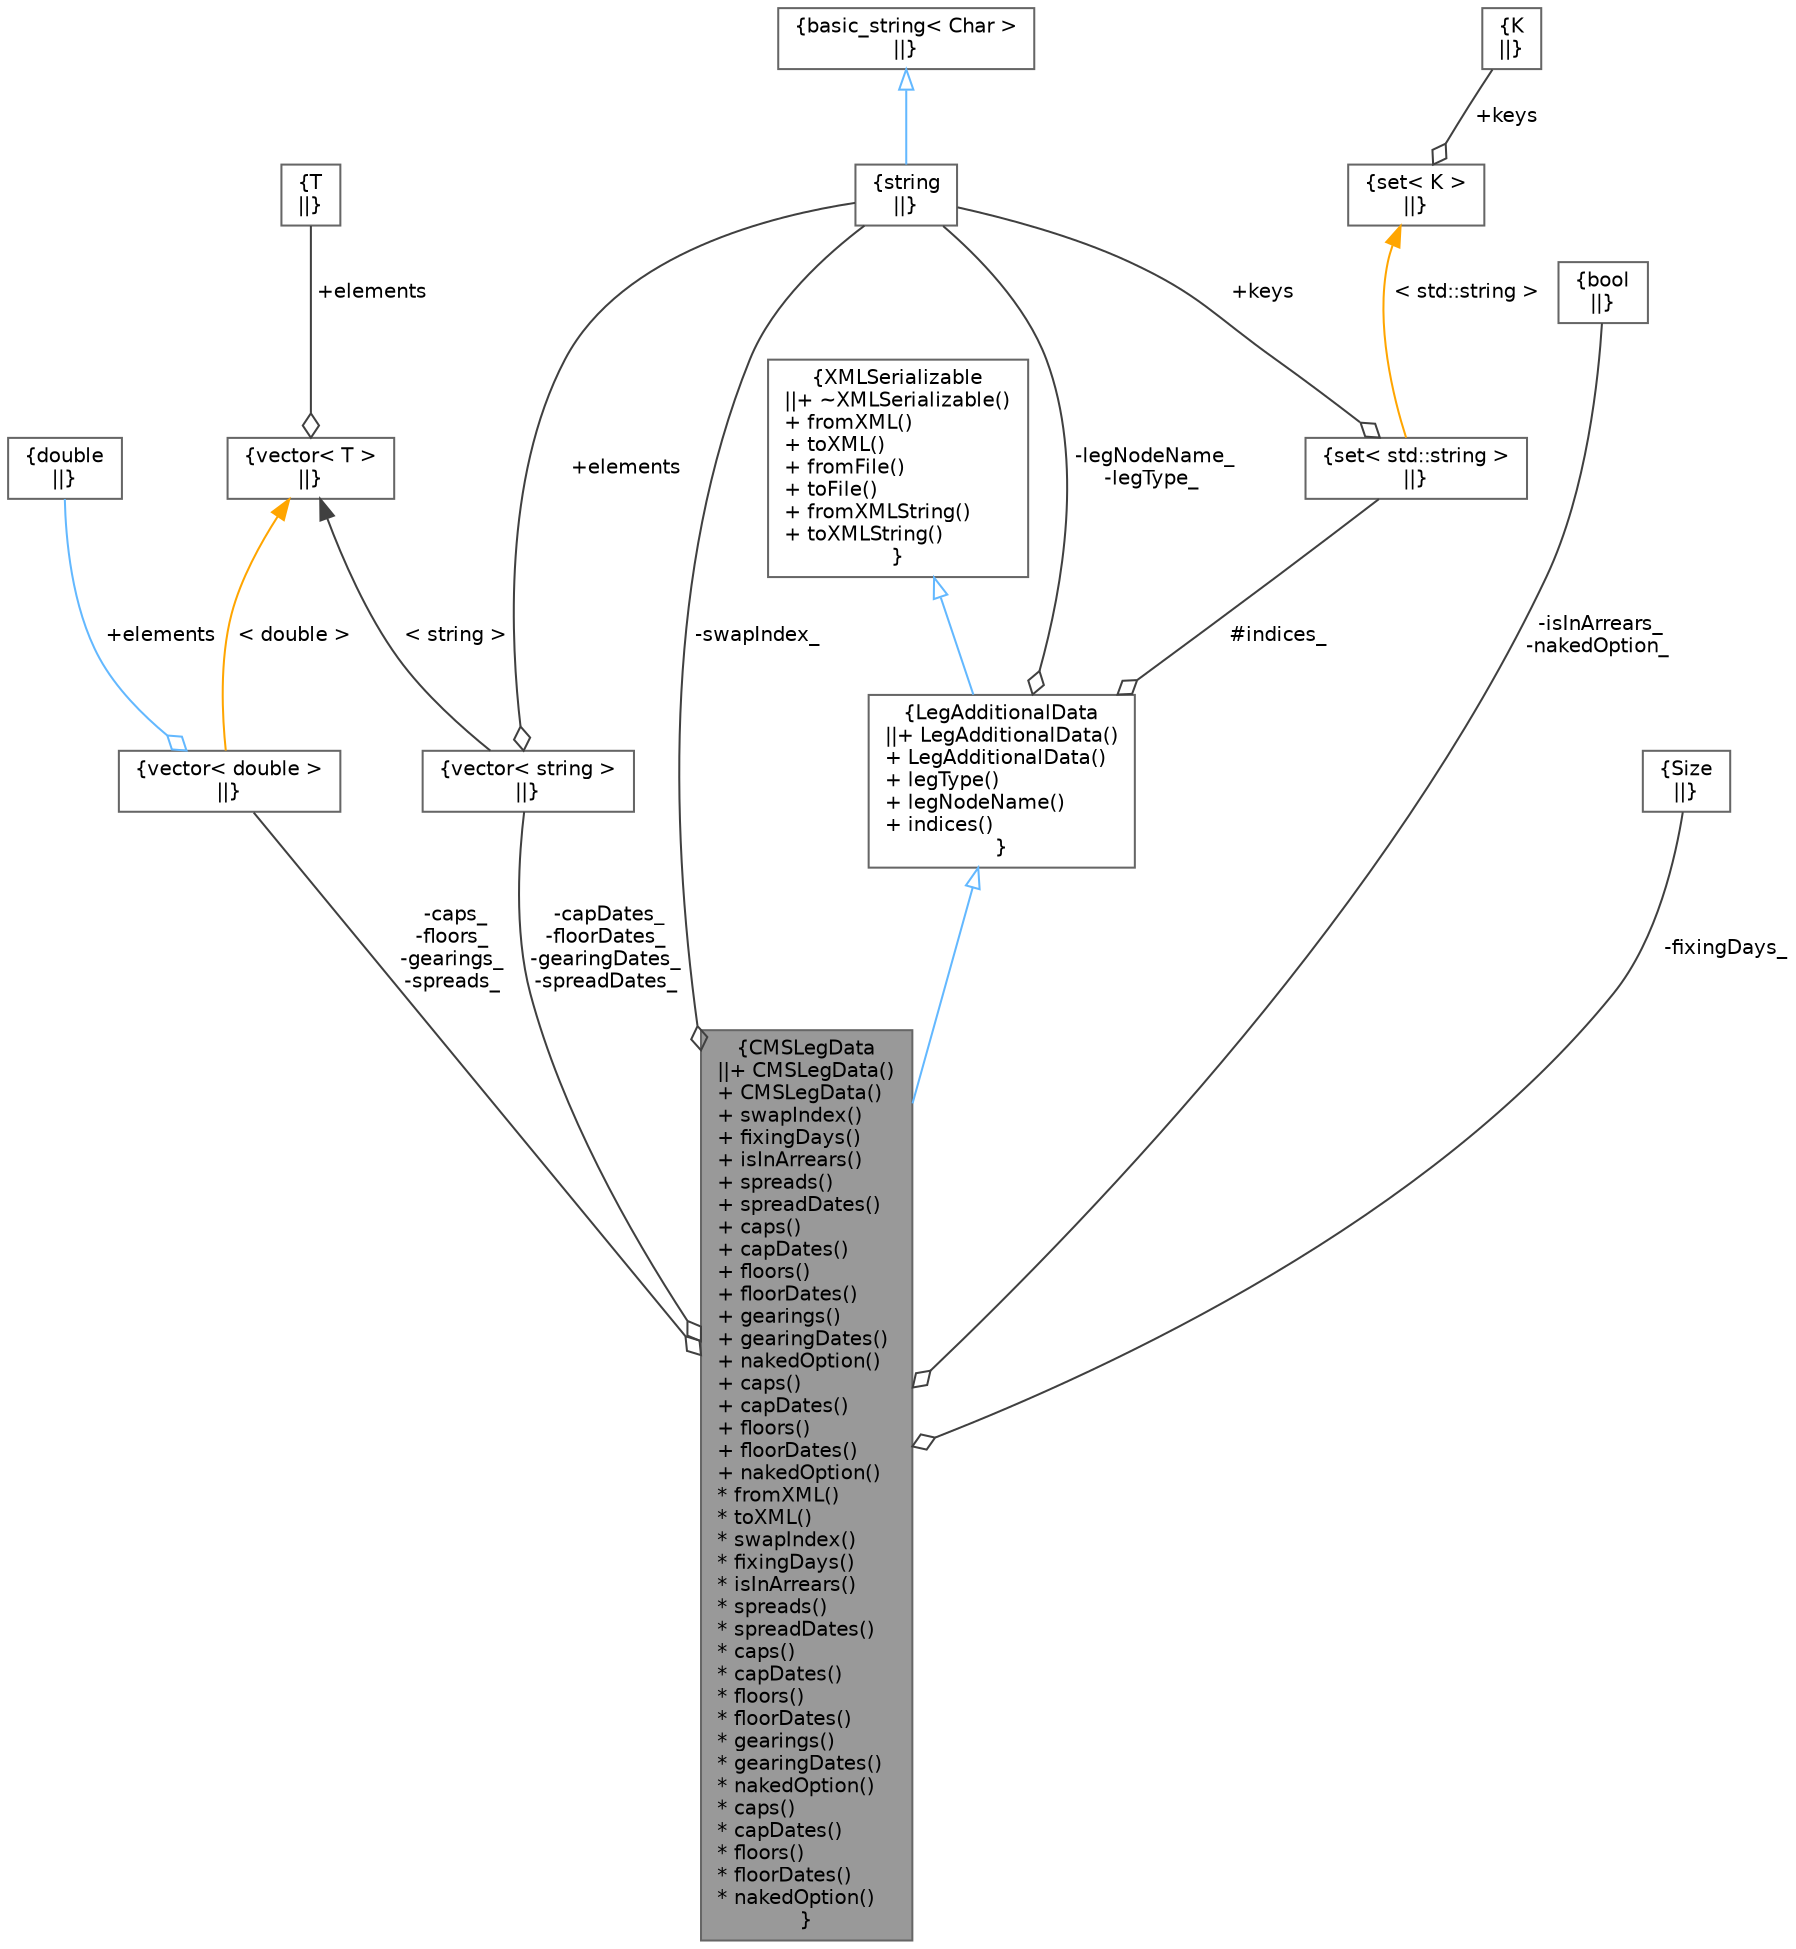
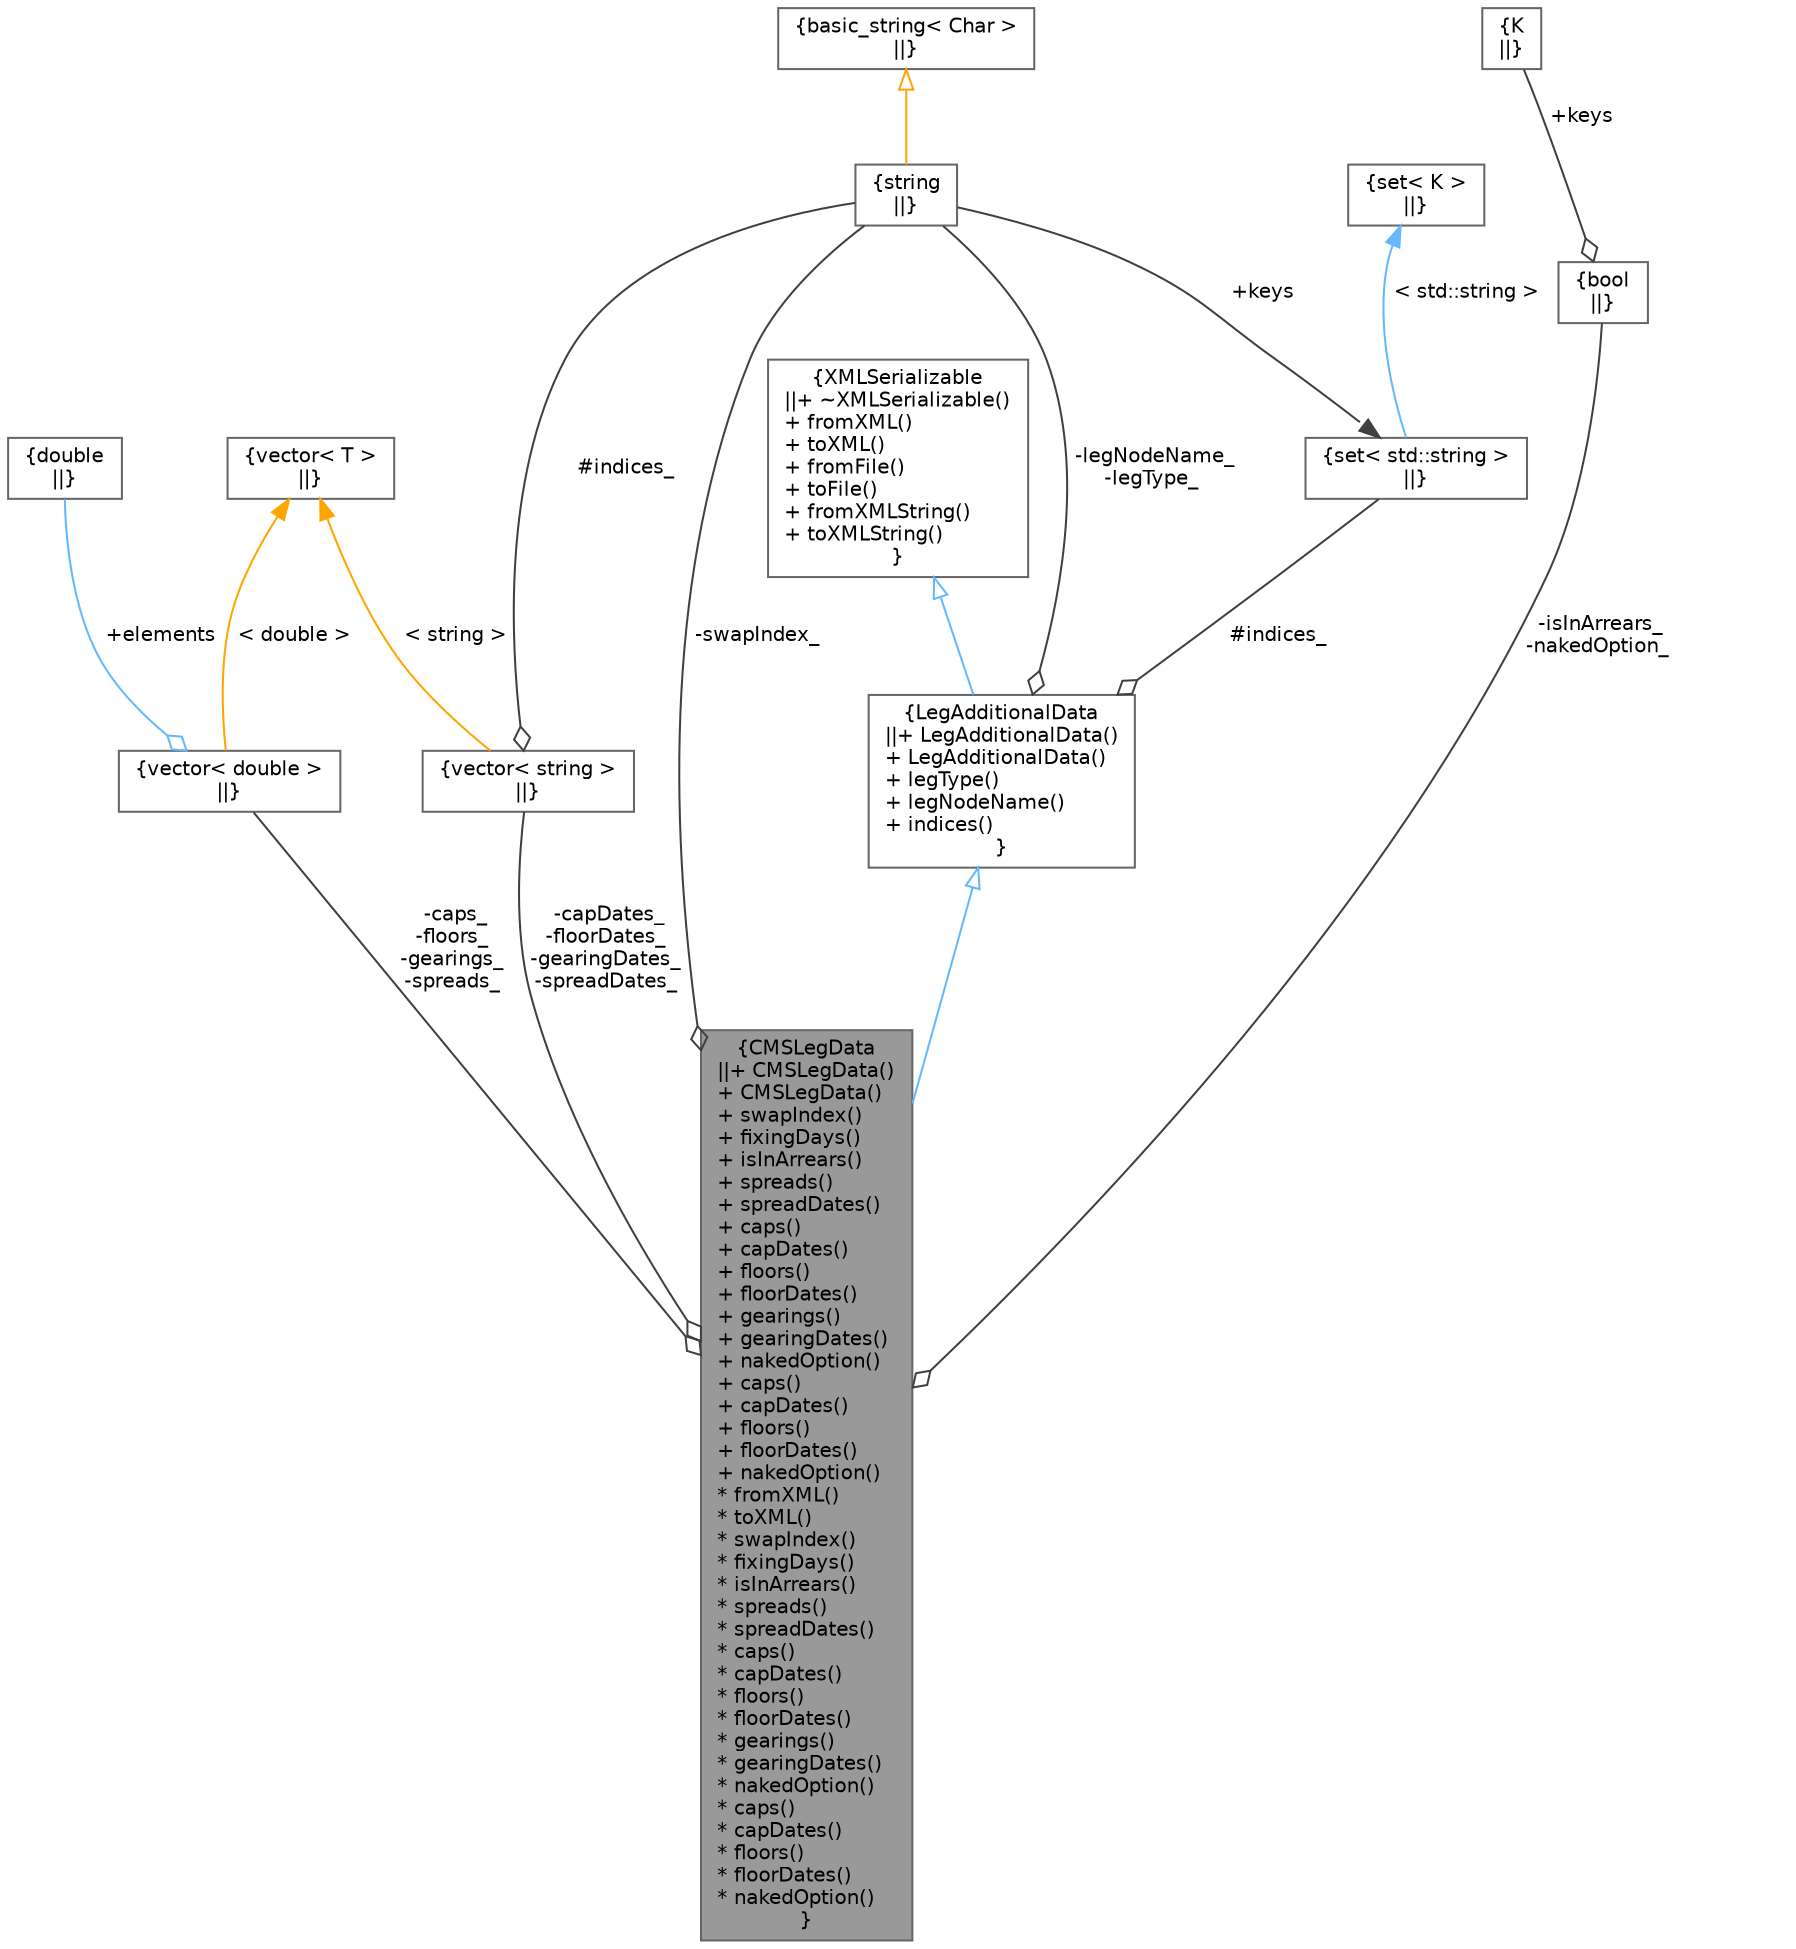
(1469, 106) -> (1556, 154)
(906, 127) -> (906, 127)
(311, 195) -> none
(1174, 285) -> (1174, 285)
(1385, 342) -> (1385, 342)
(624, 468) -> (624, 468)
(391, 647) -> (391, 647)
(1687, 781) -> none
